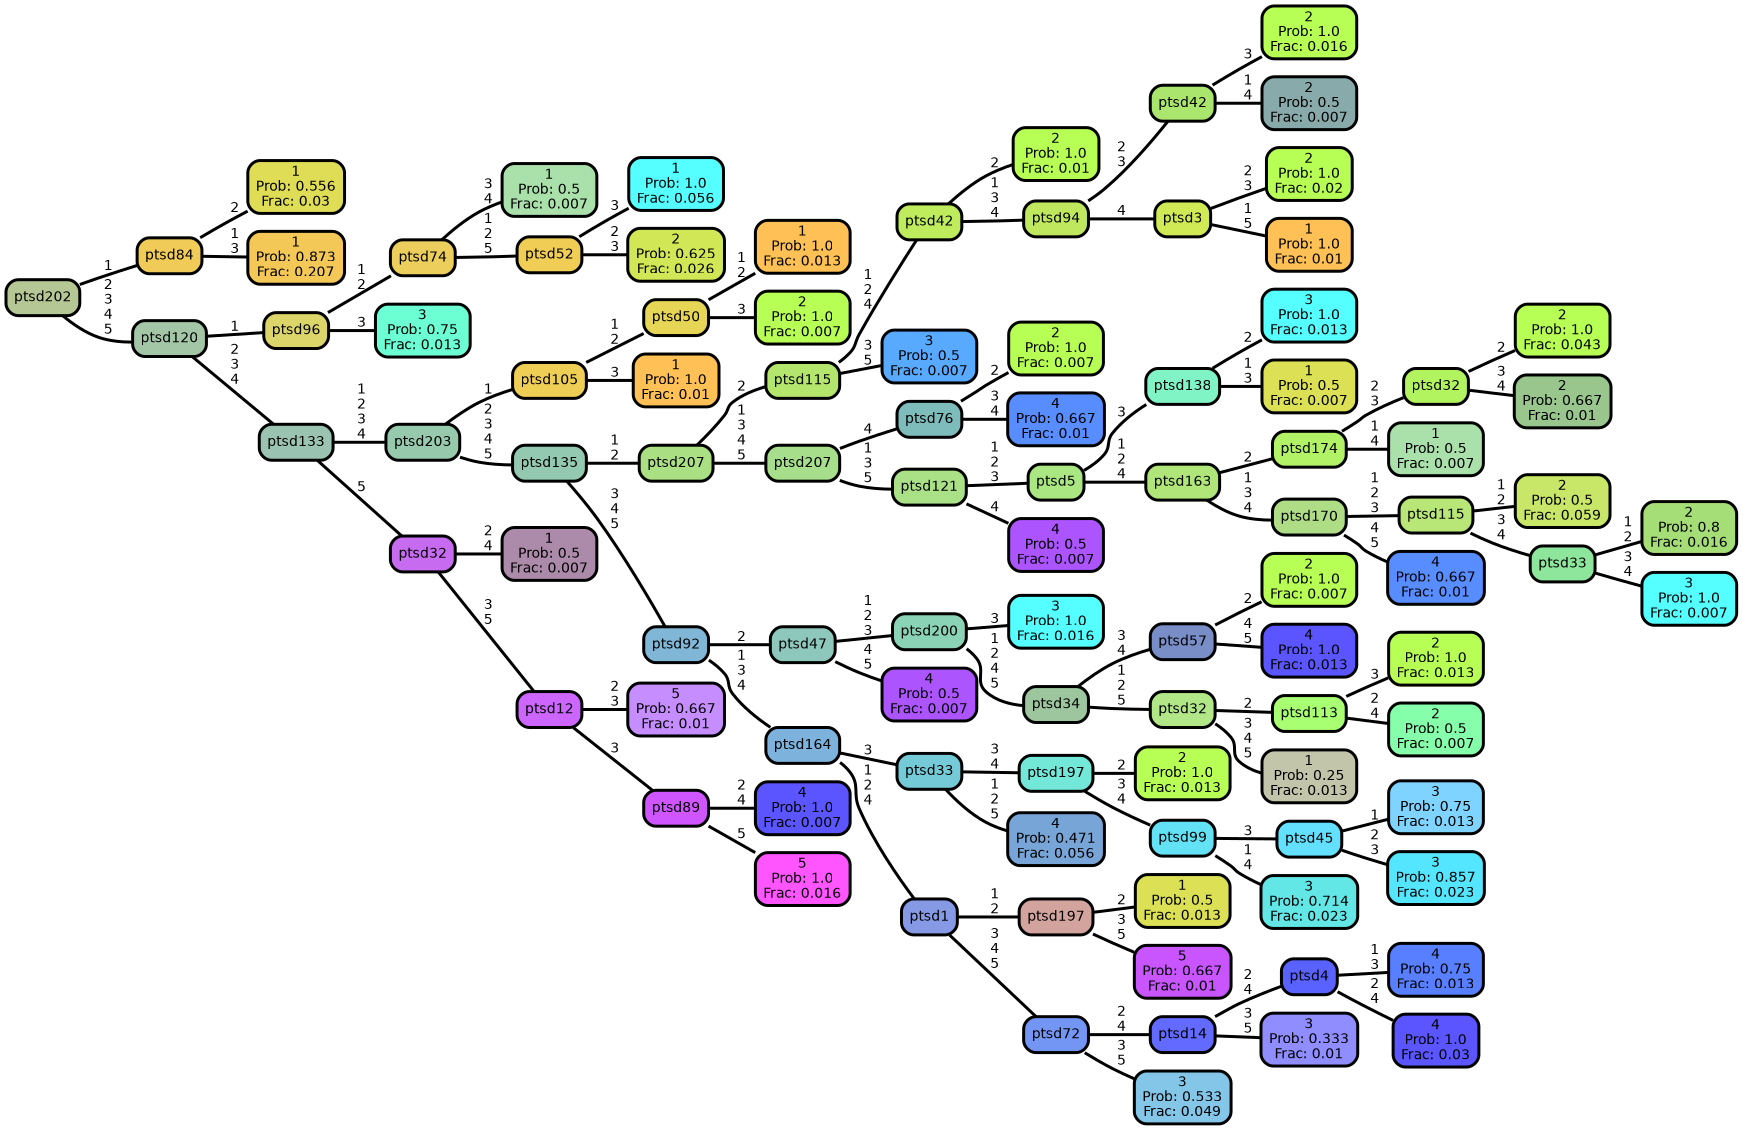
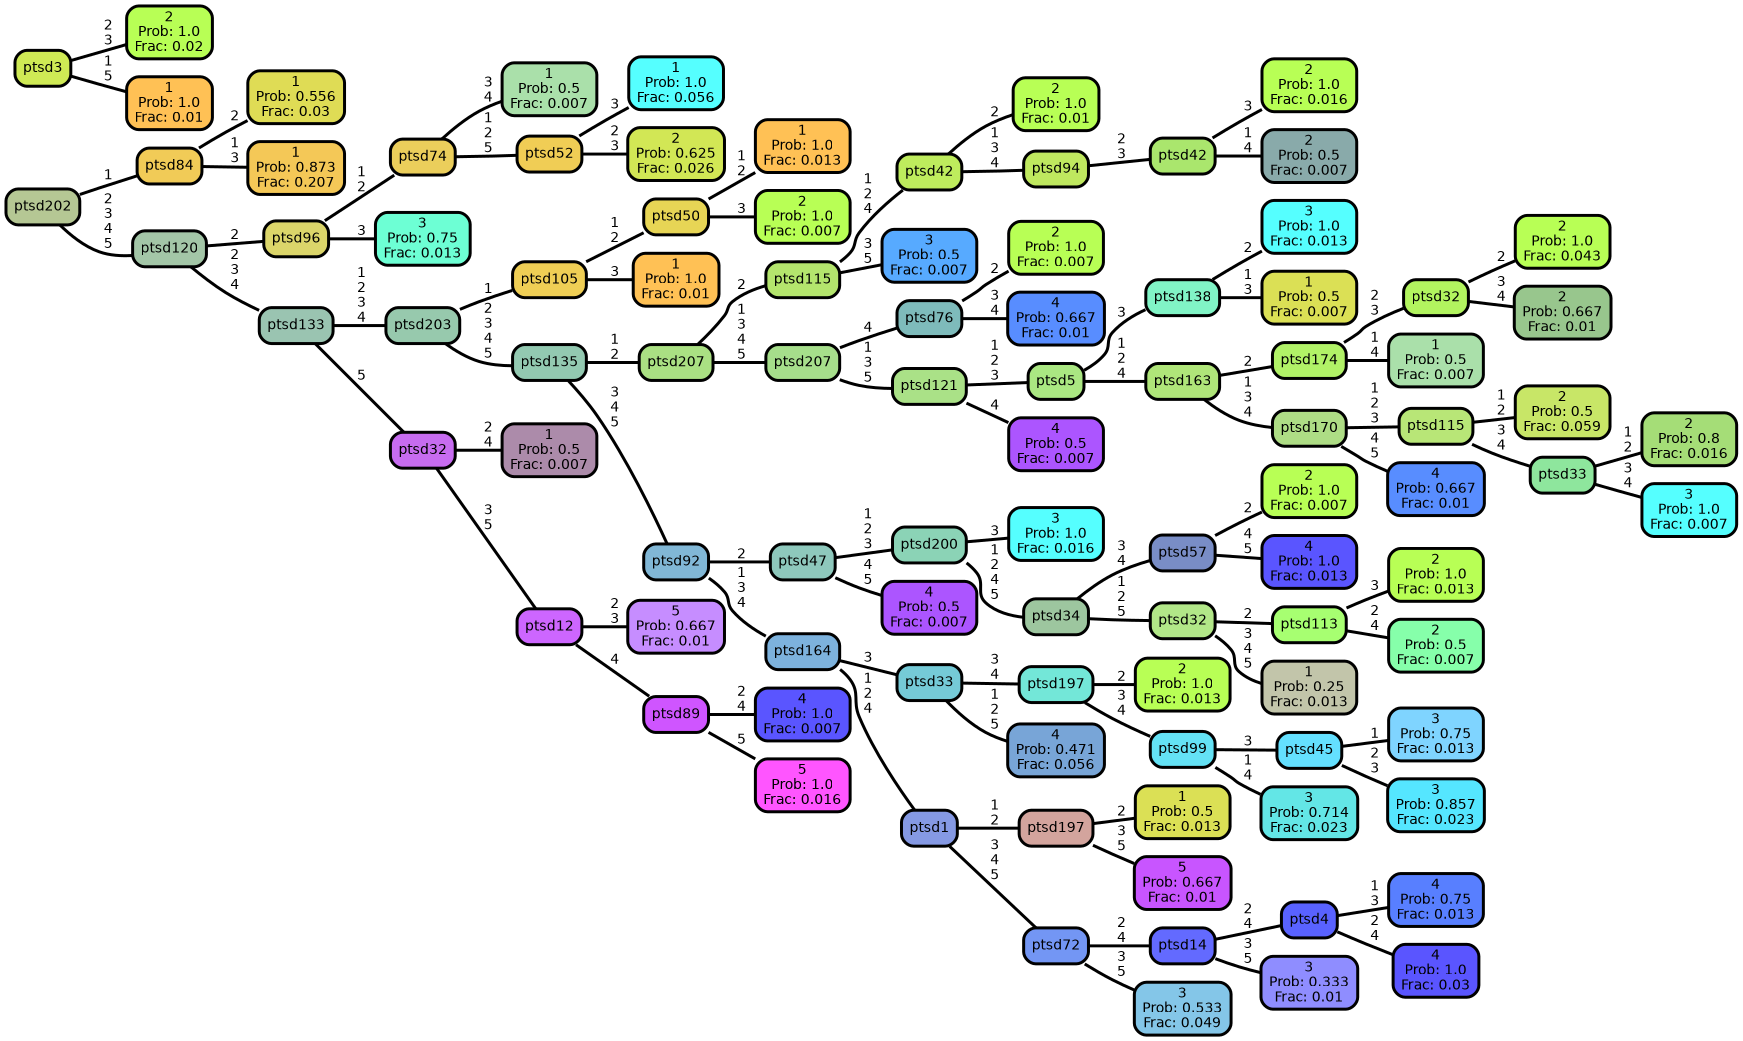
(1121, 219) -> none
(233, 327) -> (233, 235)
(613, 749) -> (613, 660)
